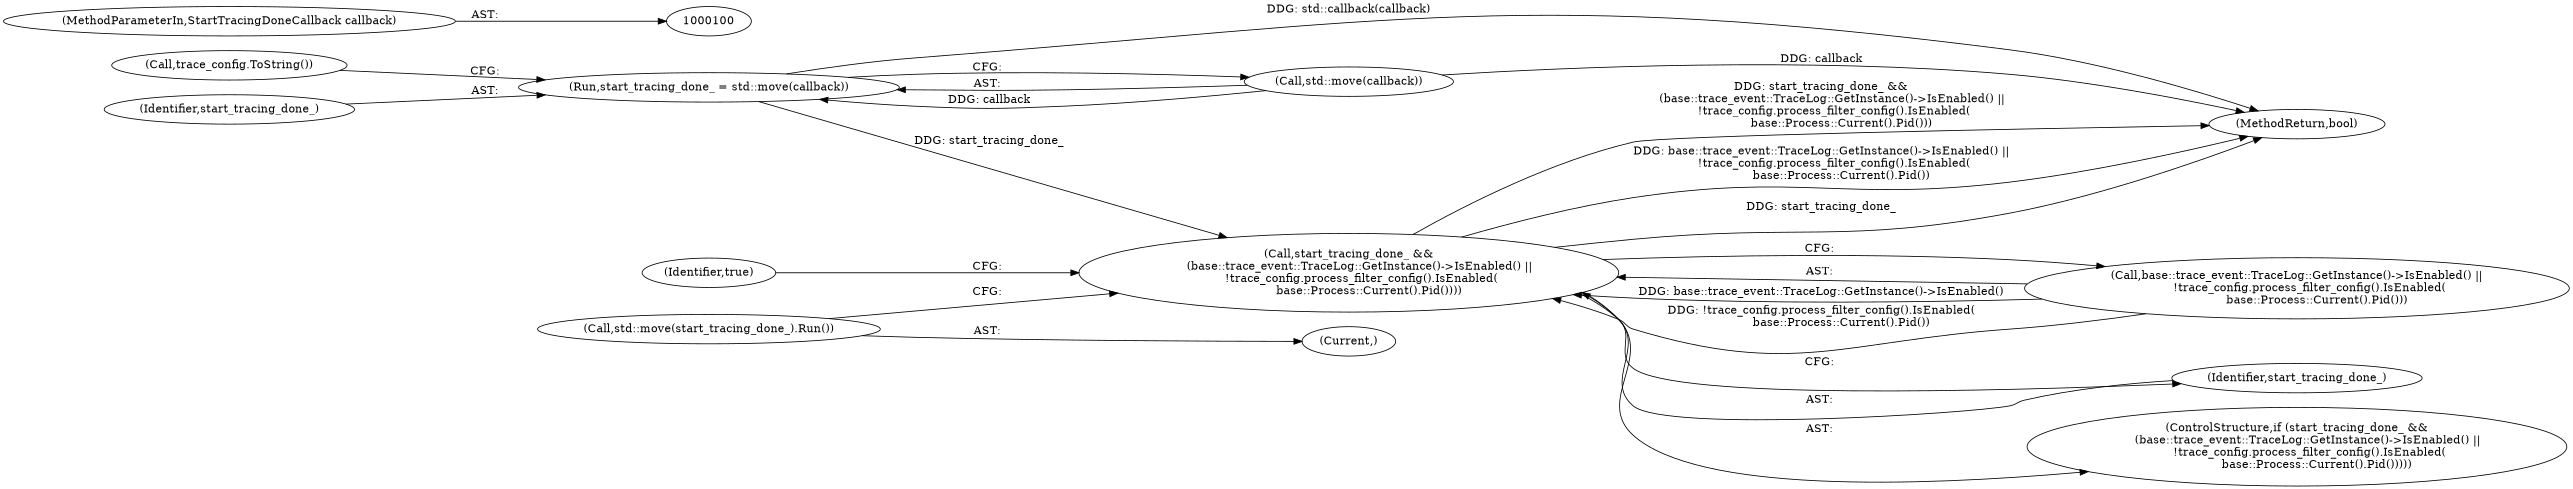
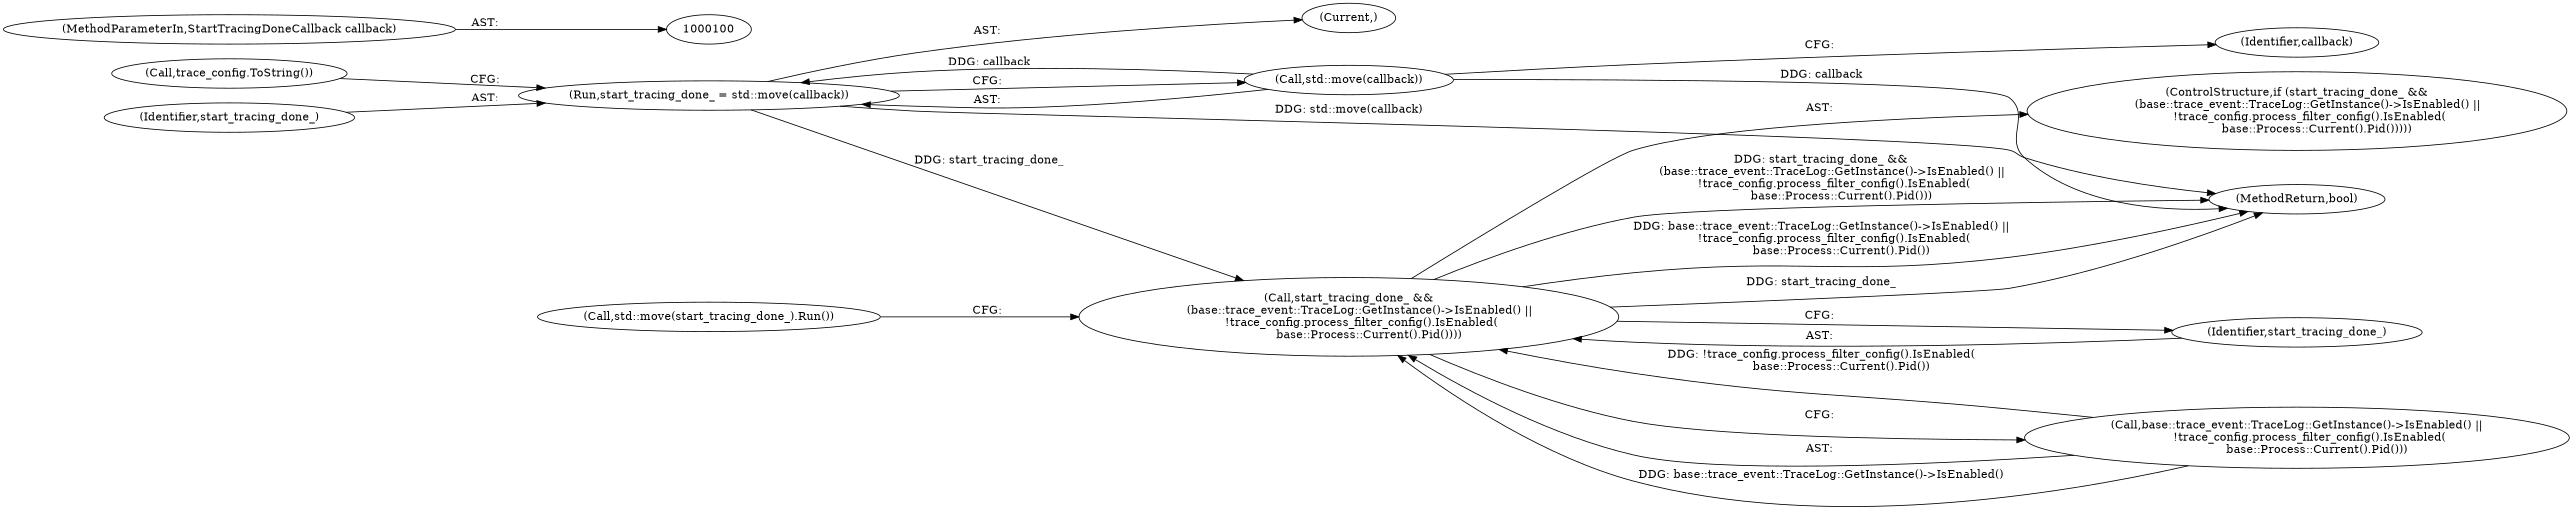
(1349, 9) -> (1349, 110)
none -> (2297, 42)
(709, 273) -> none
(1078, 340) -> (1029, 39)
